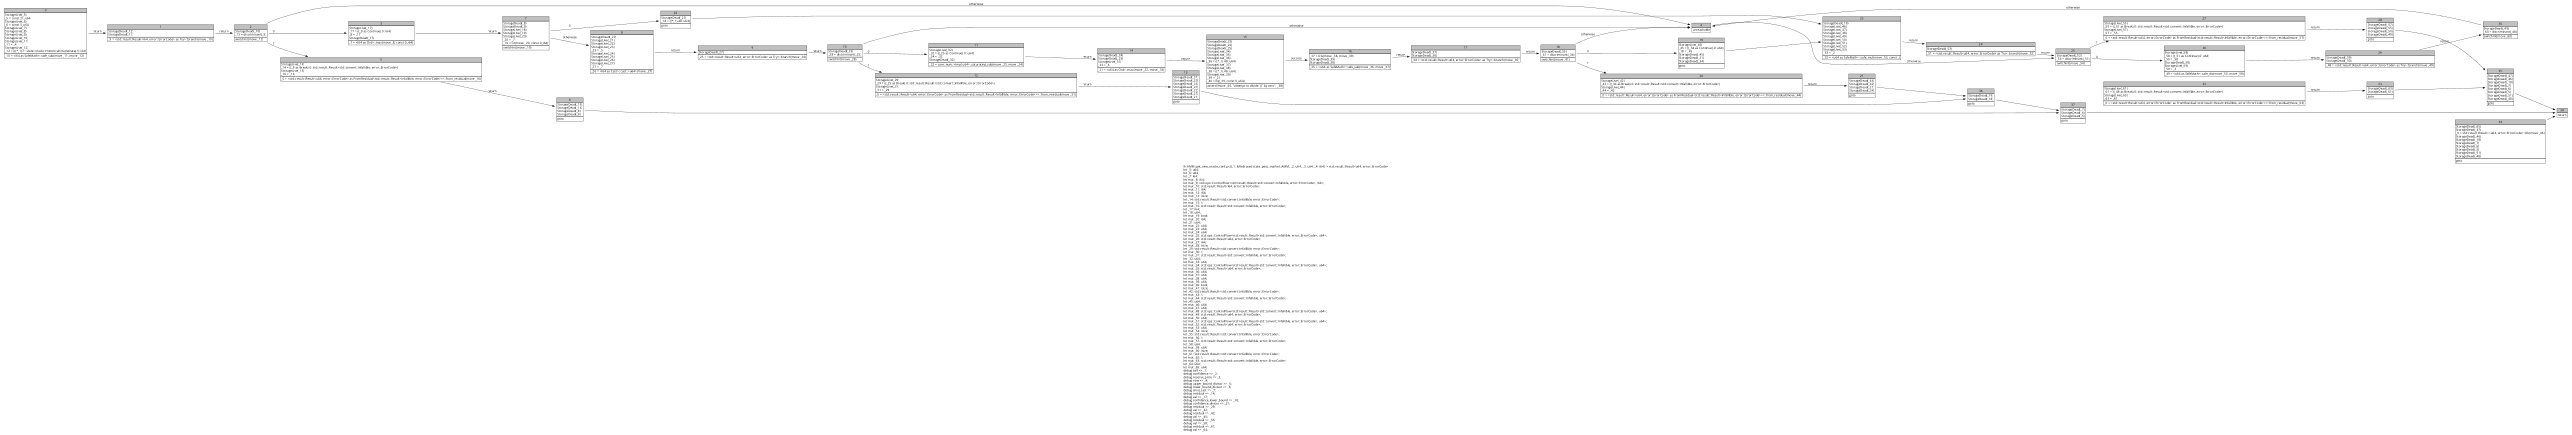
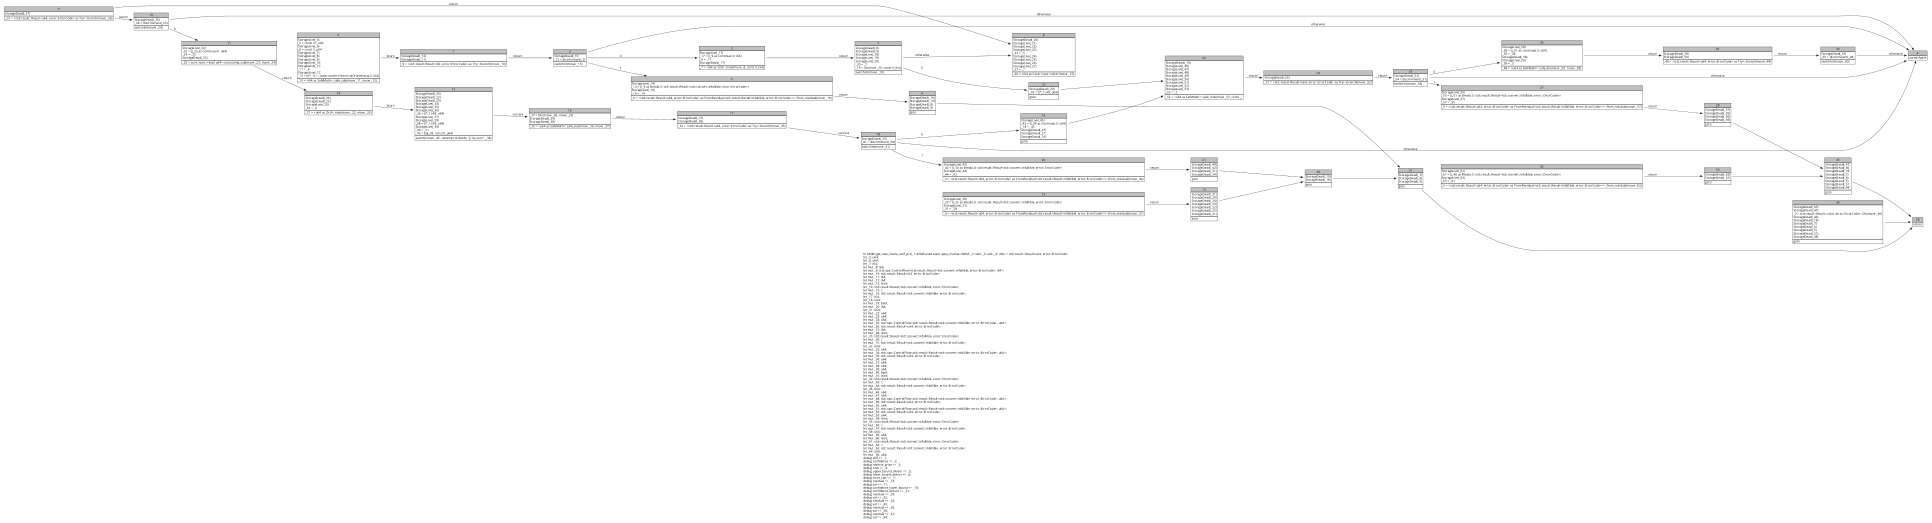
(674, 52) -> (564, 6)
(1530, 52) -> (844, 133)
(1873, 64) -> (1668, 78)
(869, 68) -> none
